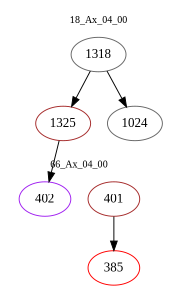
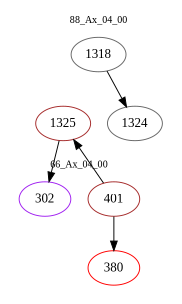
(99, 21) -> (99, 21)
(83, 85) -> (91, 165)
(135, 123) -> (135, 123)
(45, 199) -> (45, 199)
(114, 268) -> (114, 268)
